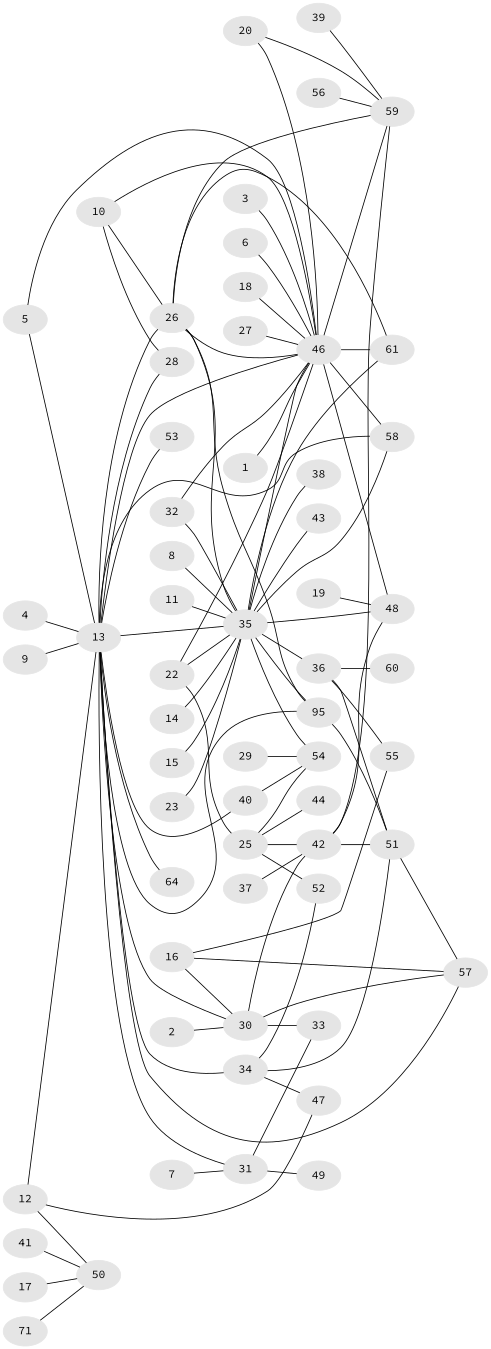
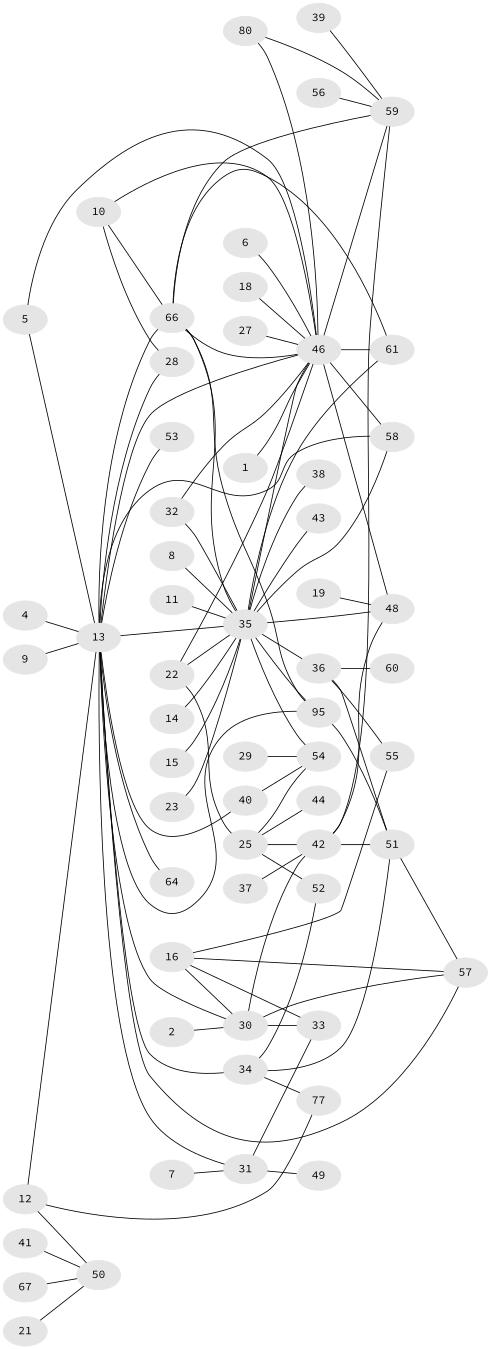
(245, 31) -> (245, 31)
(245, 199) -> none
(172, 318) -> (172, 318)
none -> (245, 991)
(319, 1101) -> (319, 1101)
(25, 1287) -> (25, 1287)
(25, 1331) -> (25, 1331)
